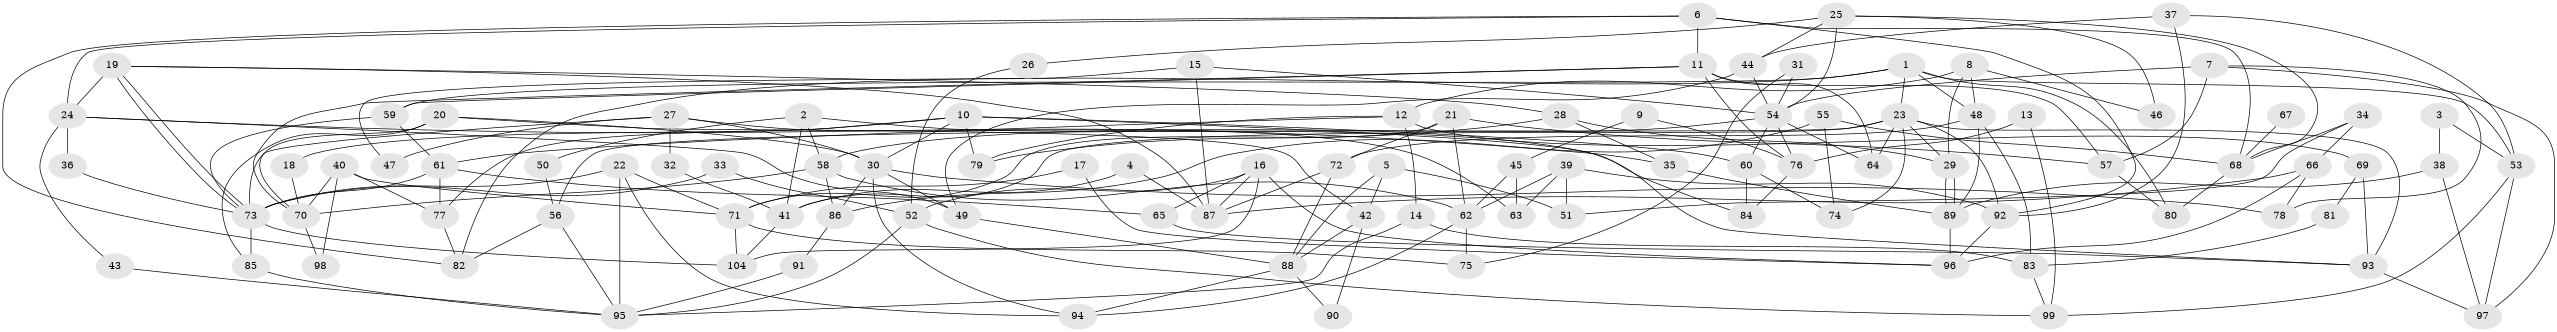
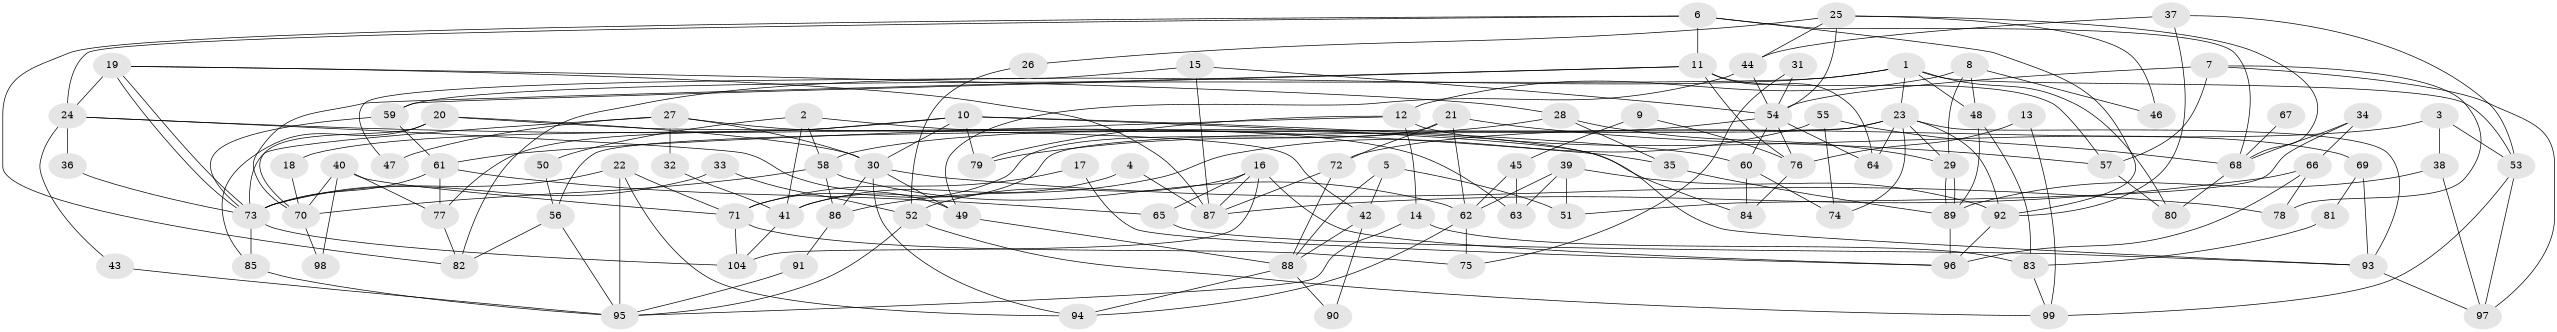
(1655, 136) -> (1859, 132)
